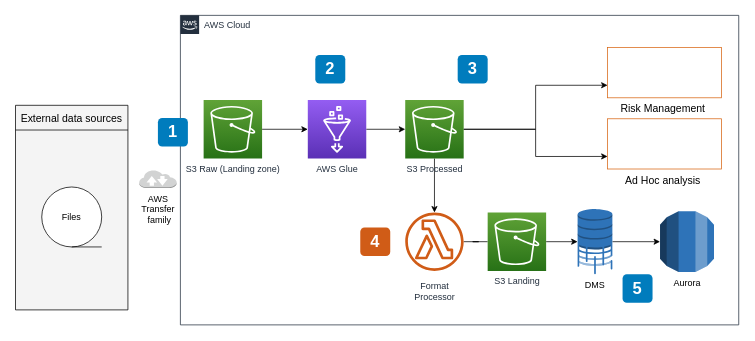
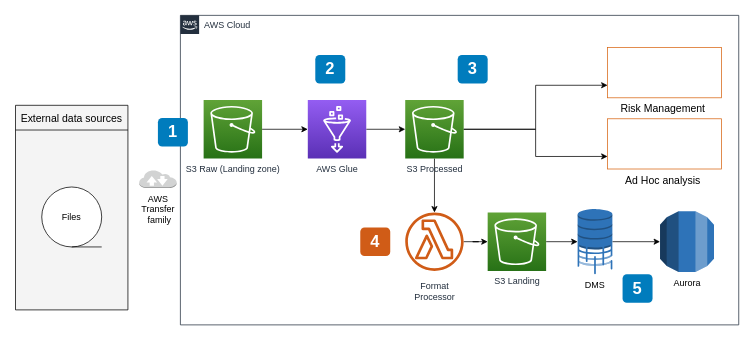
(483, 242) -> (481, 242)
